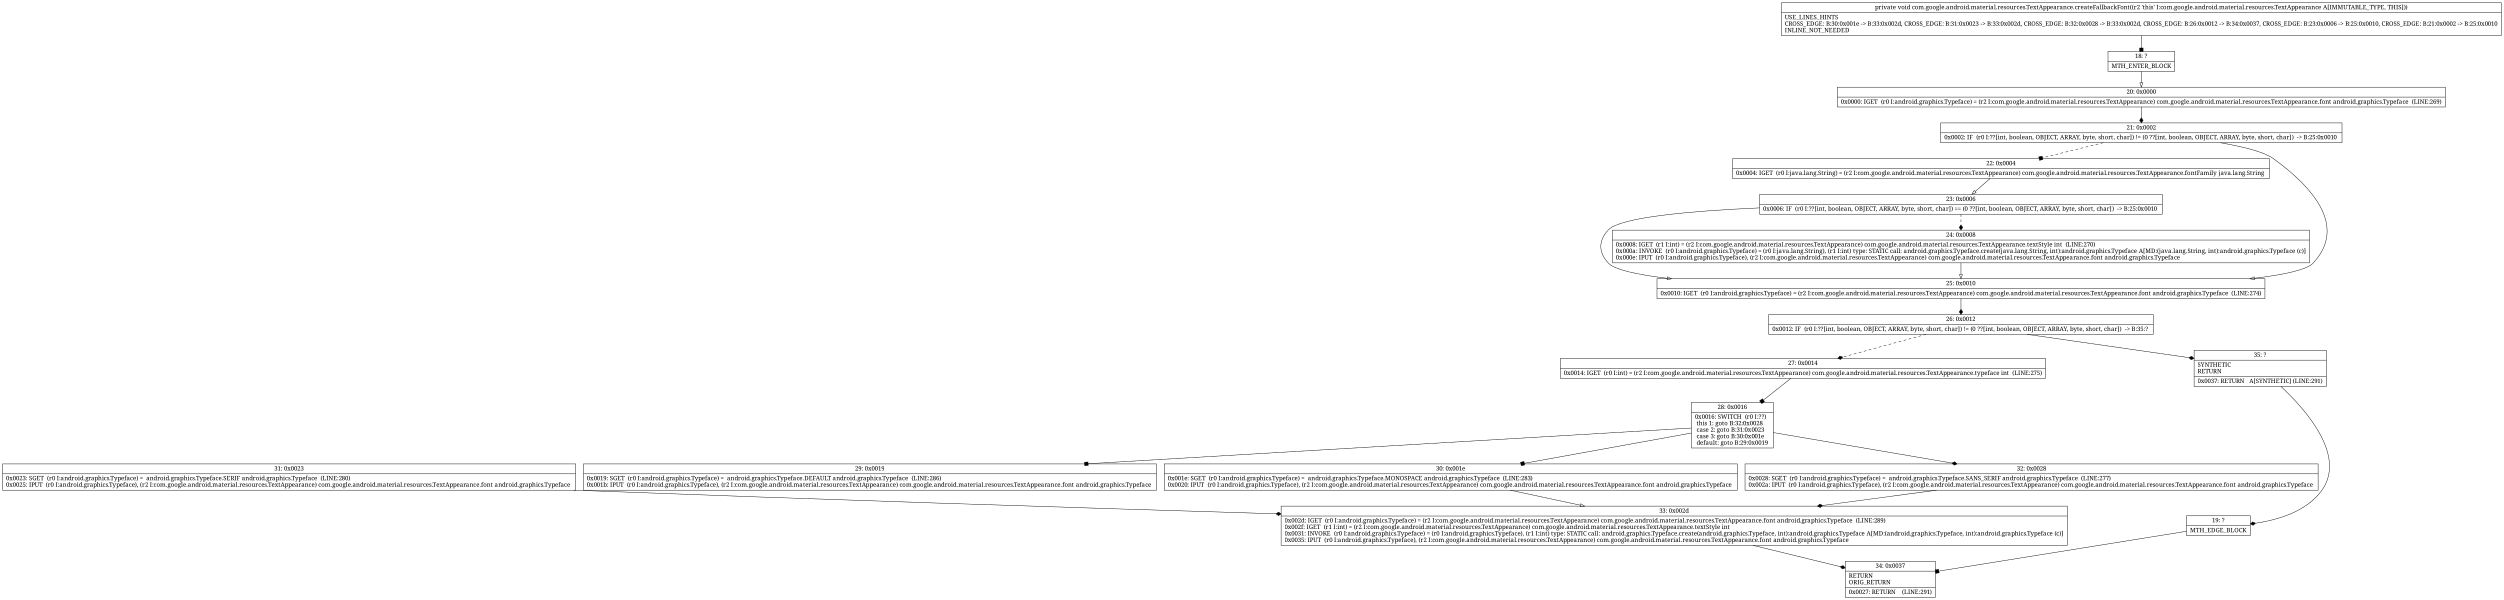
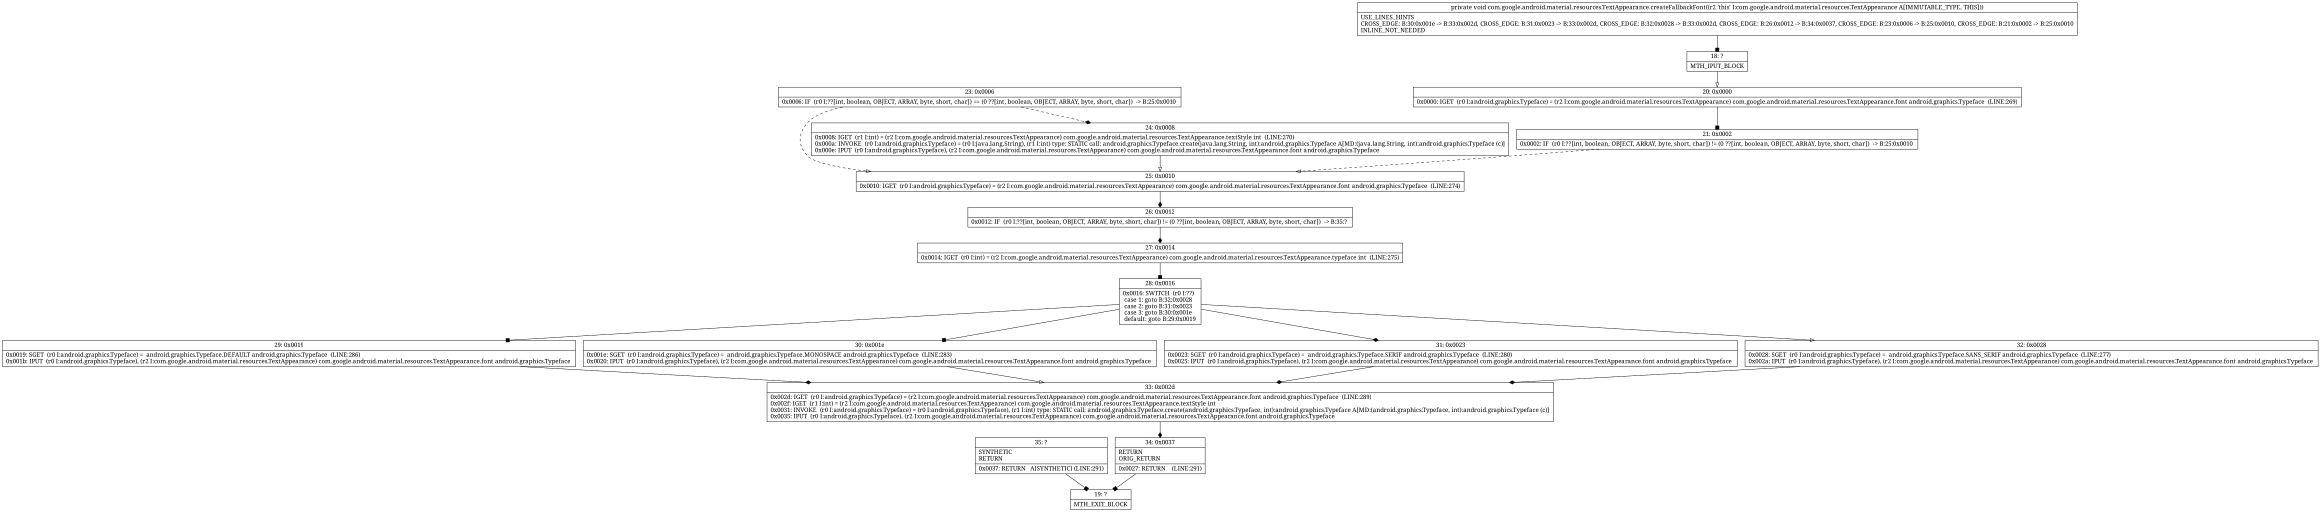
(2141, 66) -> (1717, 66)
(2141, 112) -> (1717, 116)
(2001, 169) -> none
(2320, 206) -> (1450, 161)
(1634, 220) -> (803, 150)
none -> (1287, 324)
(1884, 346) -> (1160, 232)
(2108, 346) -> none
none -> (663, 374)
(1729, 423) -> (1158, 300)
(1863, 448) -> (1506, 322)
(2329, 469) -> (1075, 481)
(2218, 530) -> (1101, 504)
(2063, 551) -> (1127, 481)
